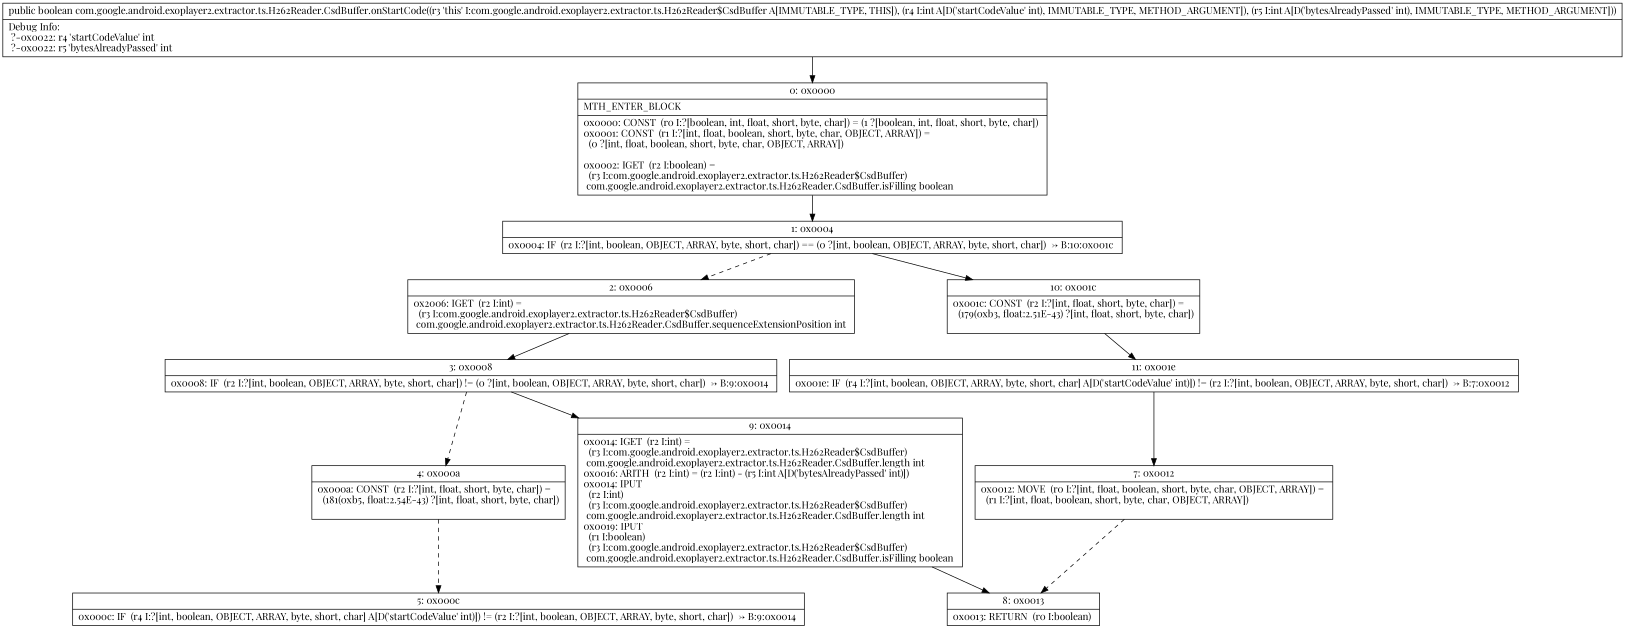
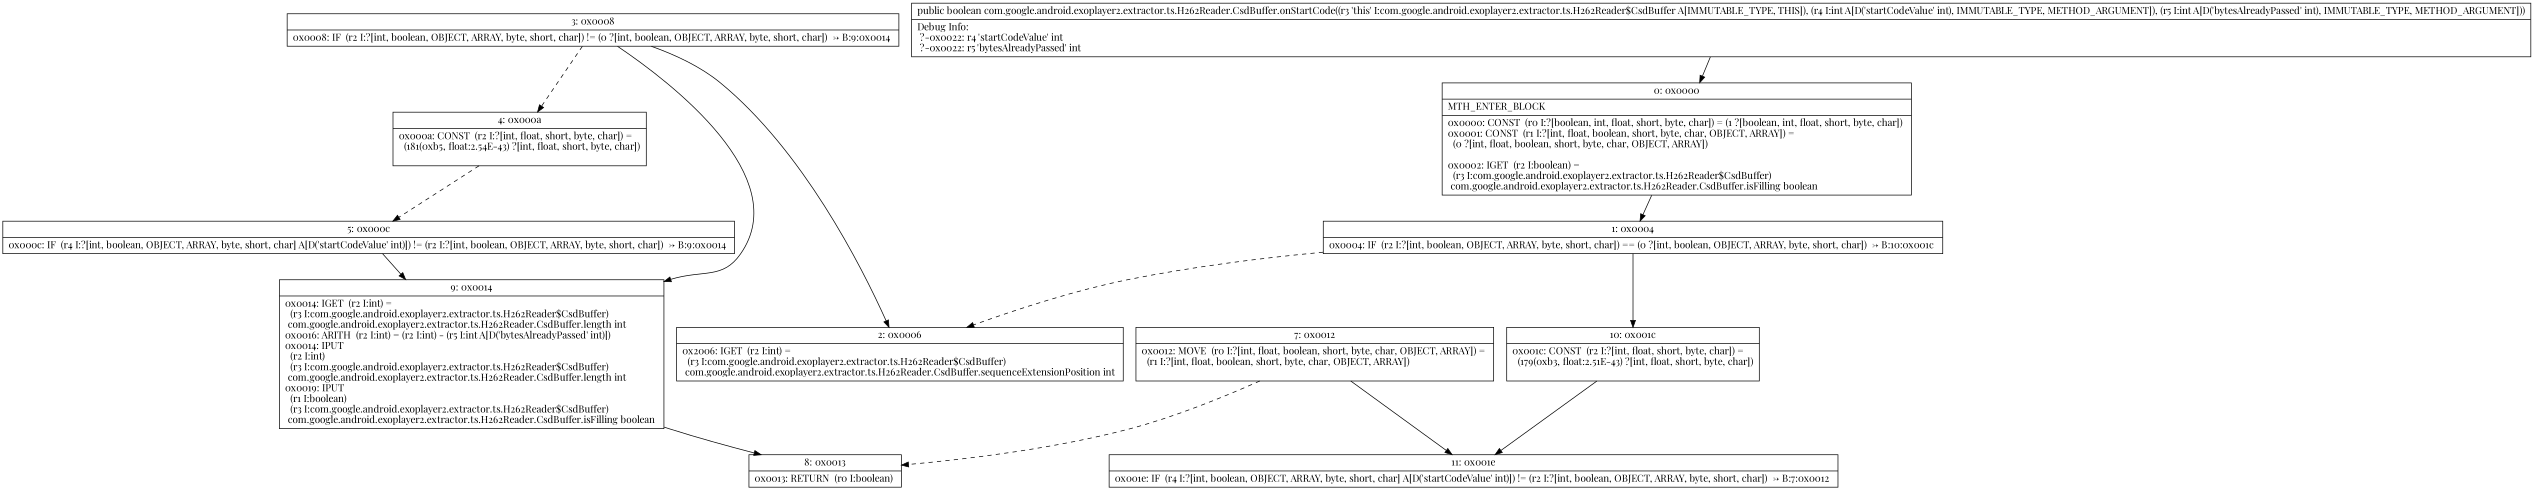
none -> (392, 264)
(542, 345) -> (793, 161)
(1154, 425) -> (1399, 416)
